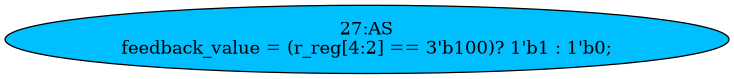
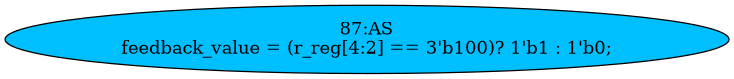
(367, 39) -> (367, 39)
